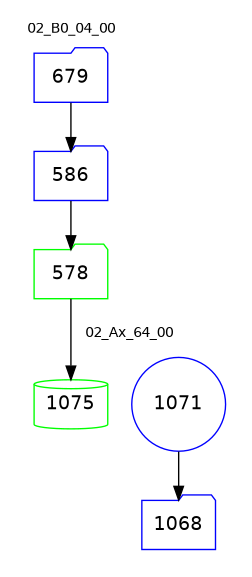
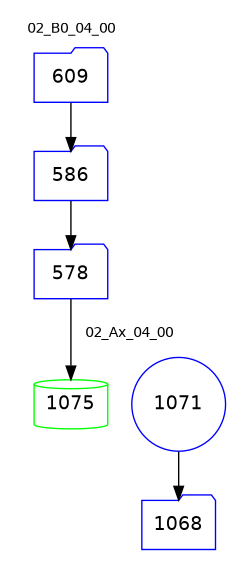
(71, 78) -> (71, 78)
(71, 274) -> (71, 274)
(130, 333) -> (130, 333)
